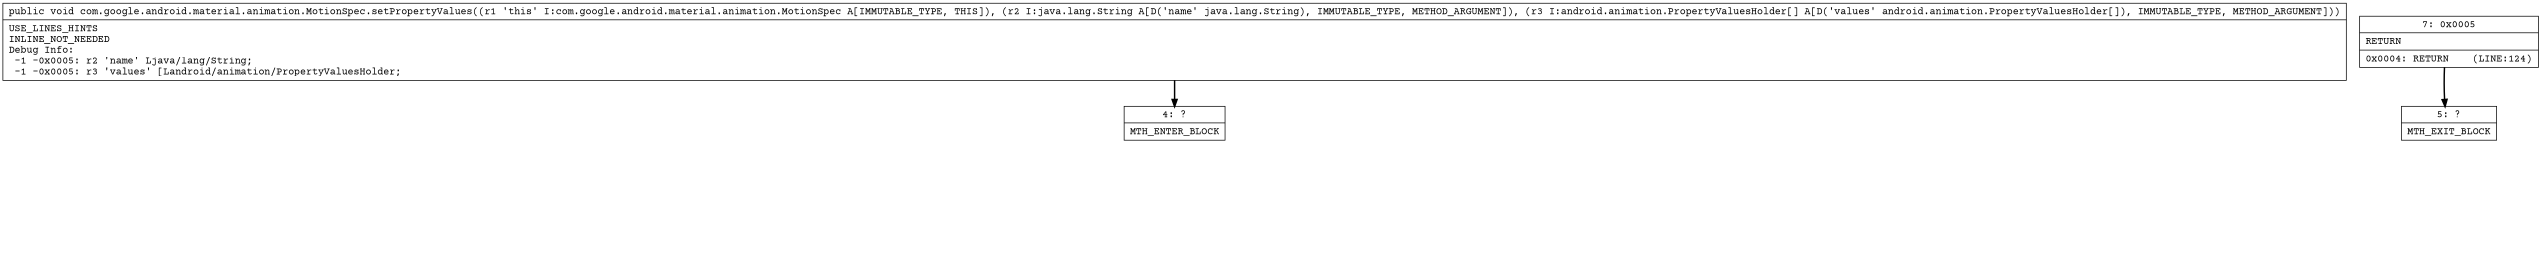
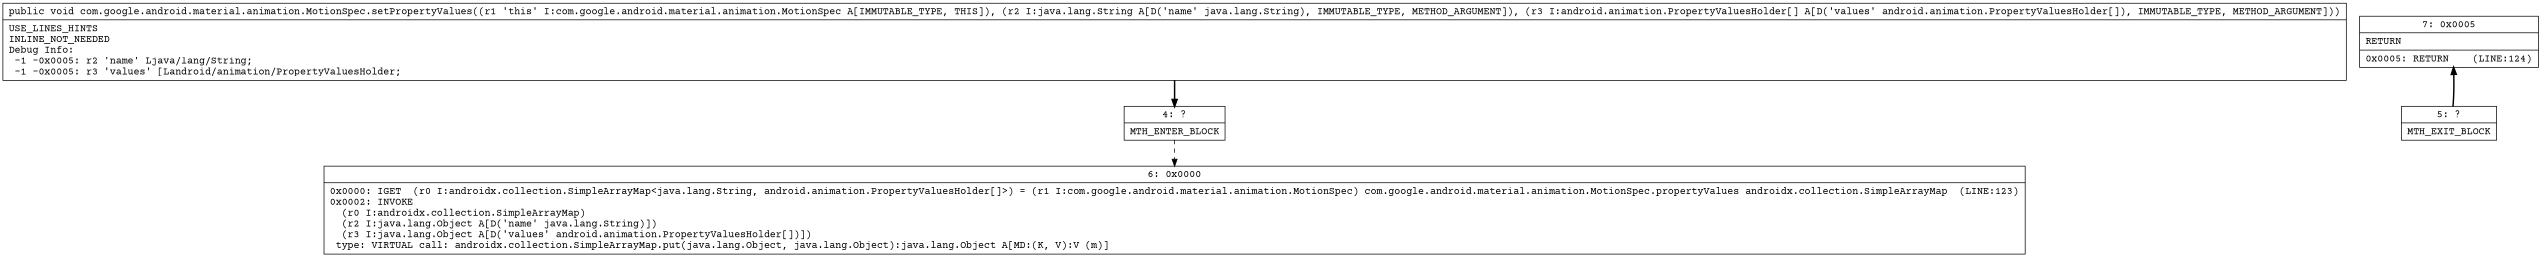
(2449, 58) -> (2449, 58)
(2444, 83) -> (2454, 91)
none -> (1175, 210)
